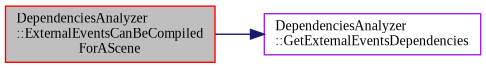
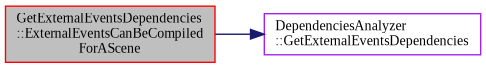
(110, 34) -> (110, 34)
